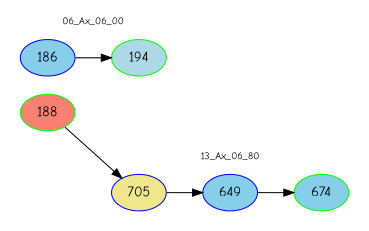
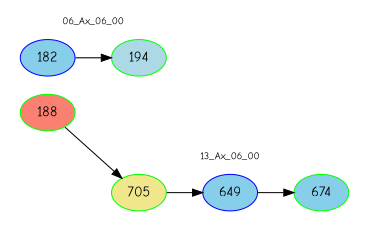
(48, 58) -> (48, 58)
(230, 157) -> (230, 157)
(139, 193) -> (139, 193)
